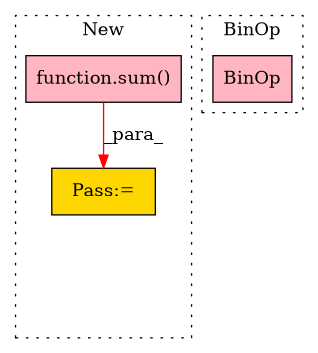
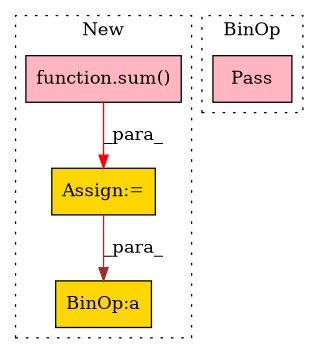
(252, 79) -> (252, 79)
(104, 192) -> (104, 192)
none -> (104, 304)
